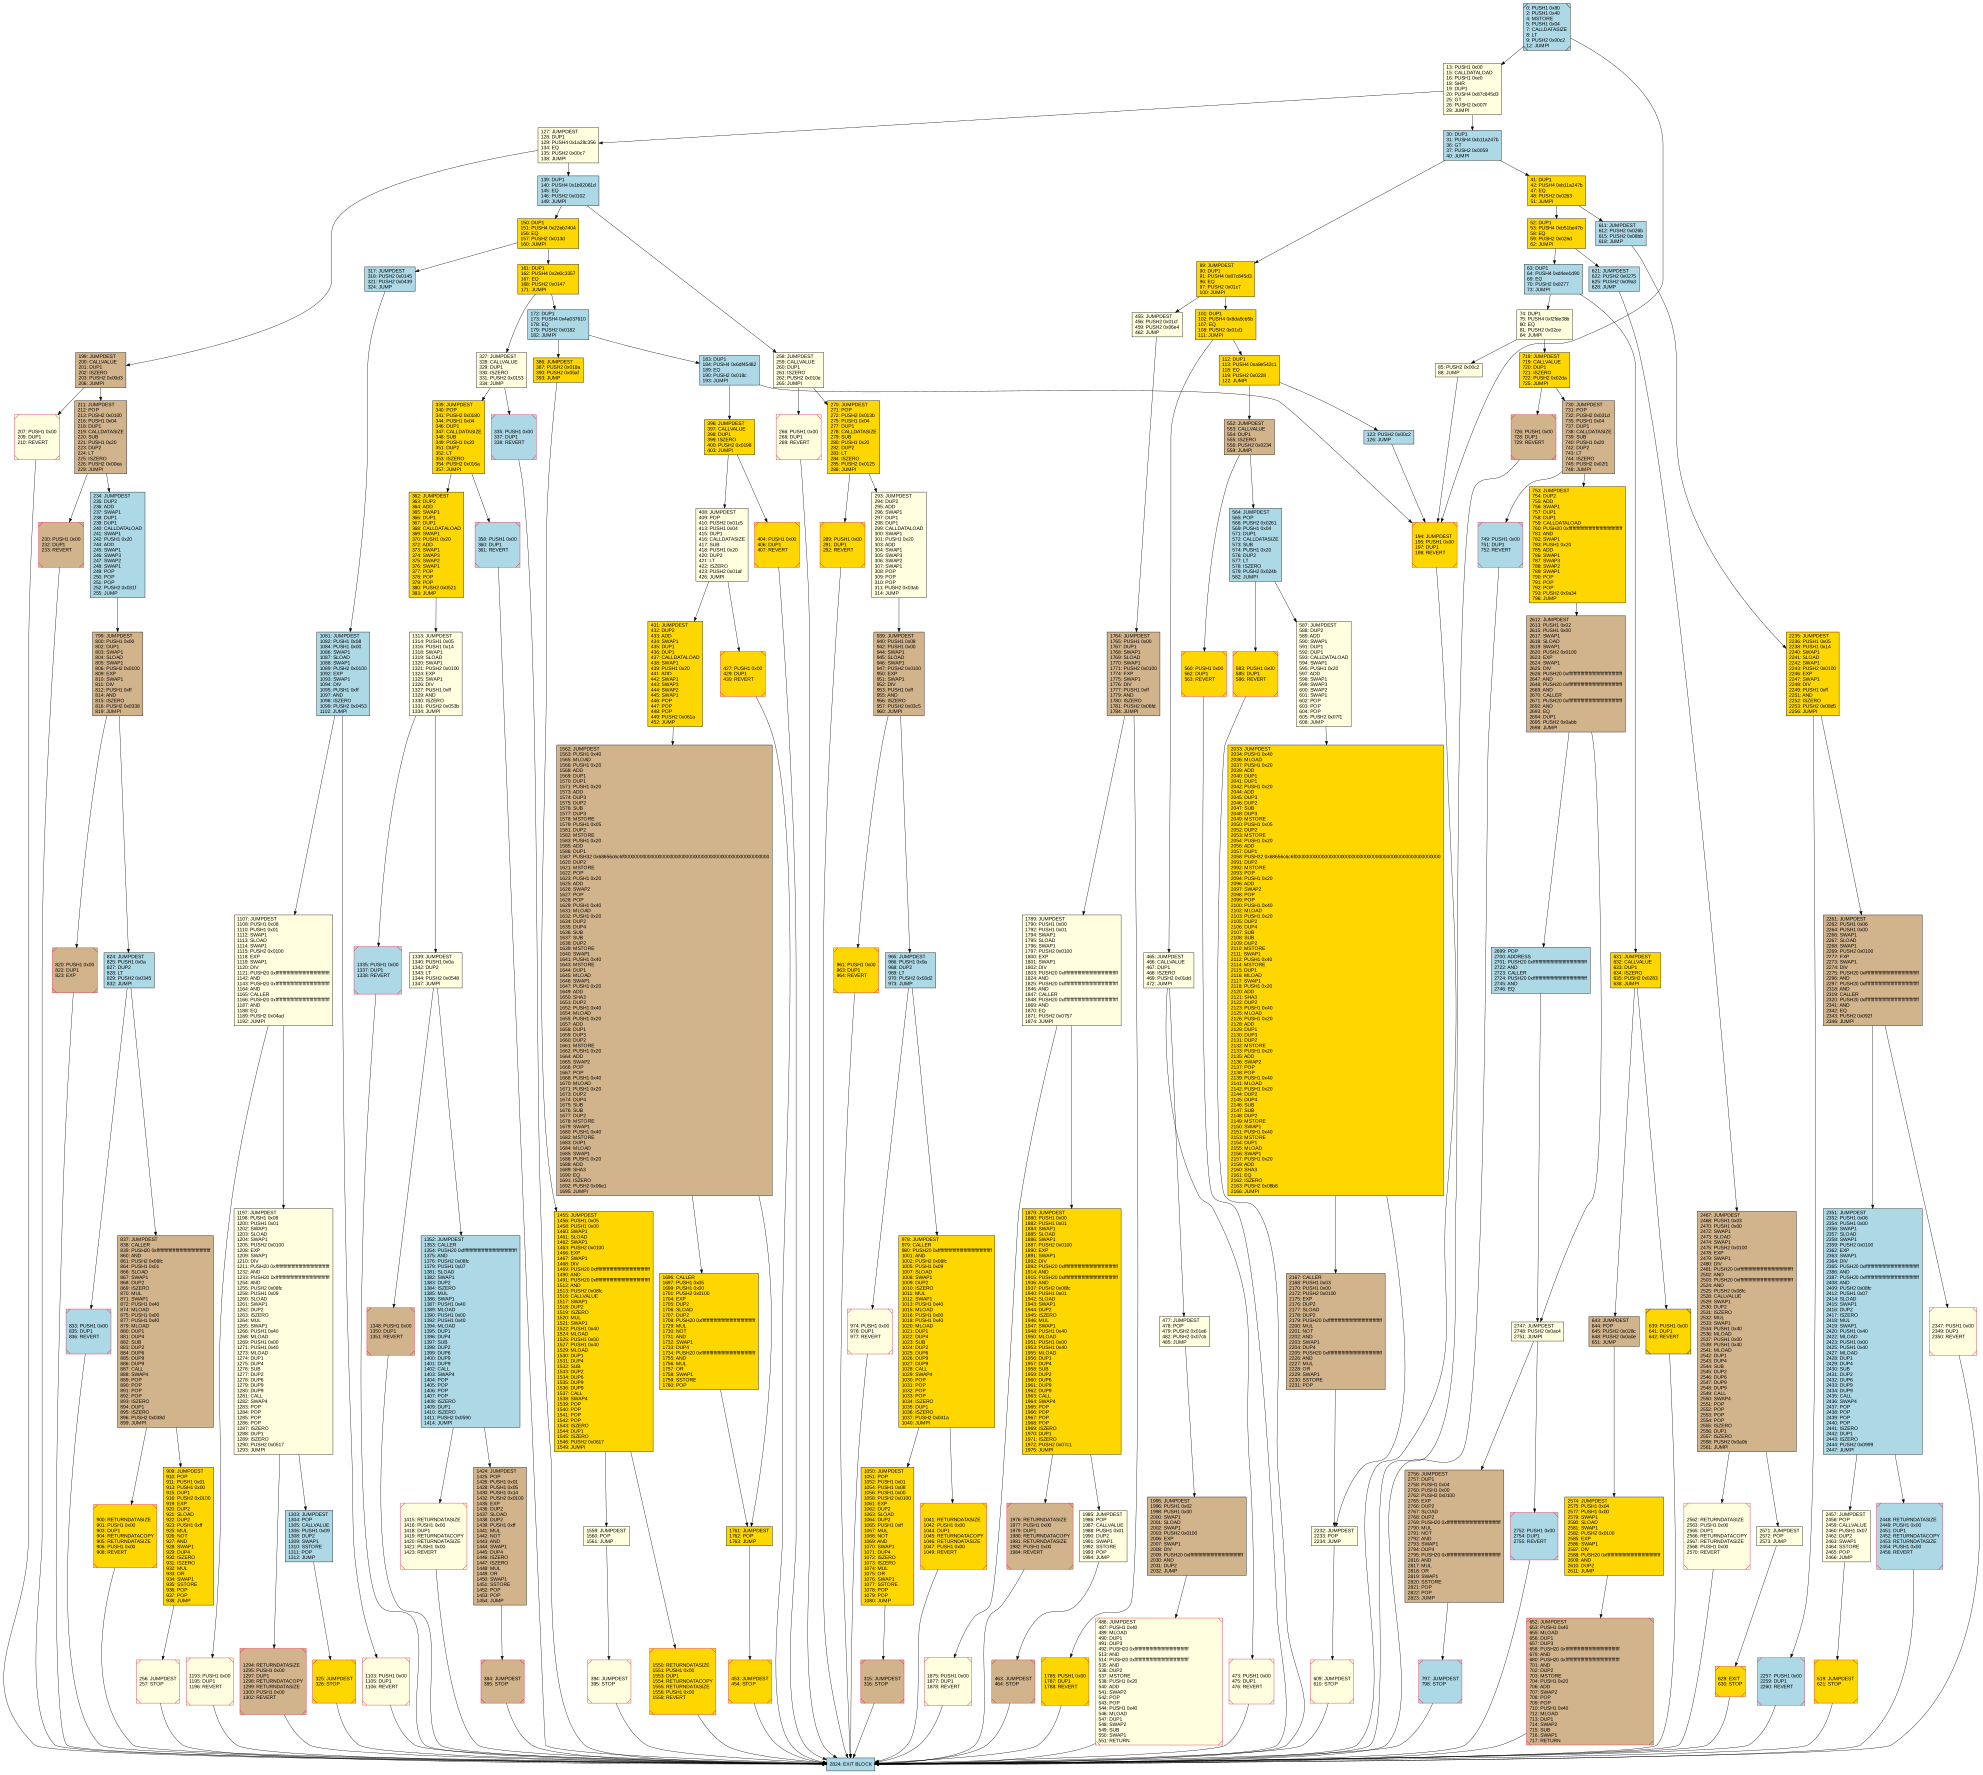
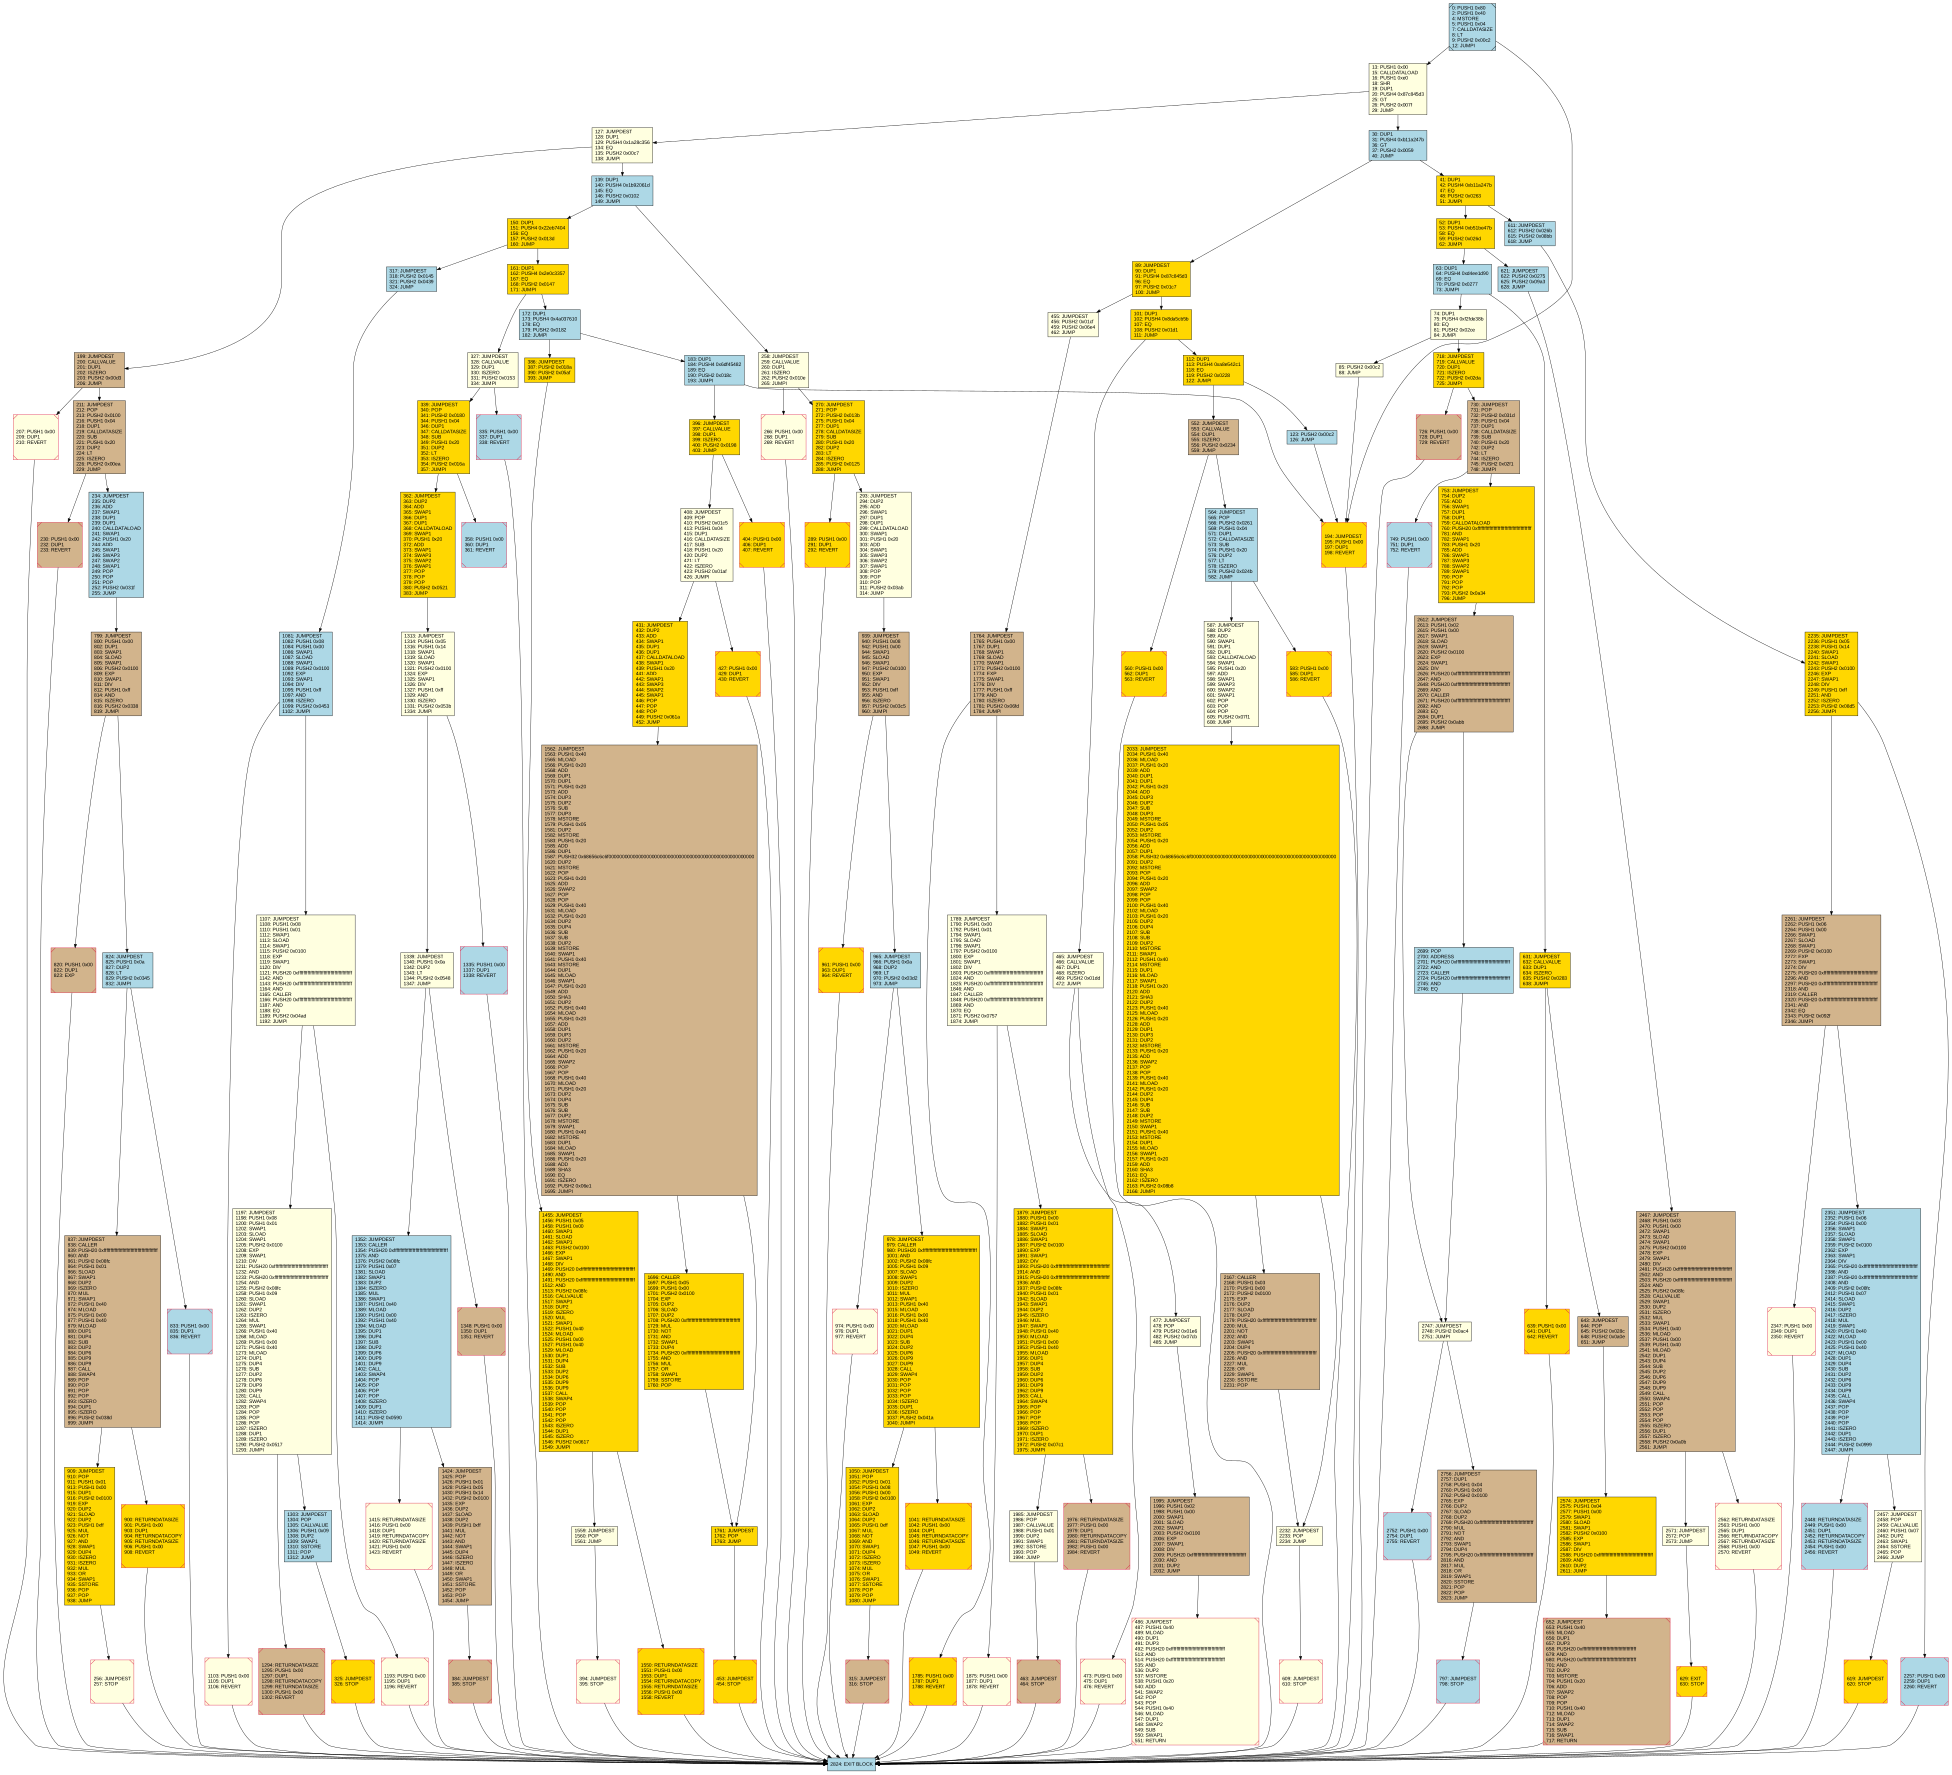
(527, 1295) -> none
(1668, 1332) -> (1547, 1332)
(1836, 1682) -> (1866, 1682)
